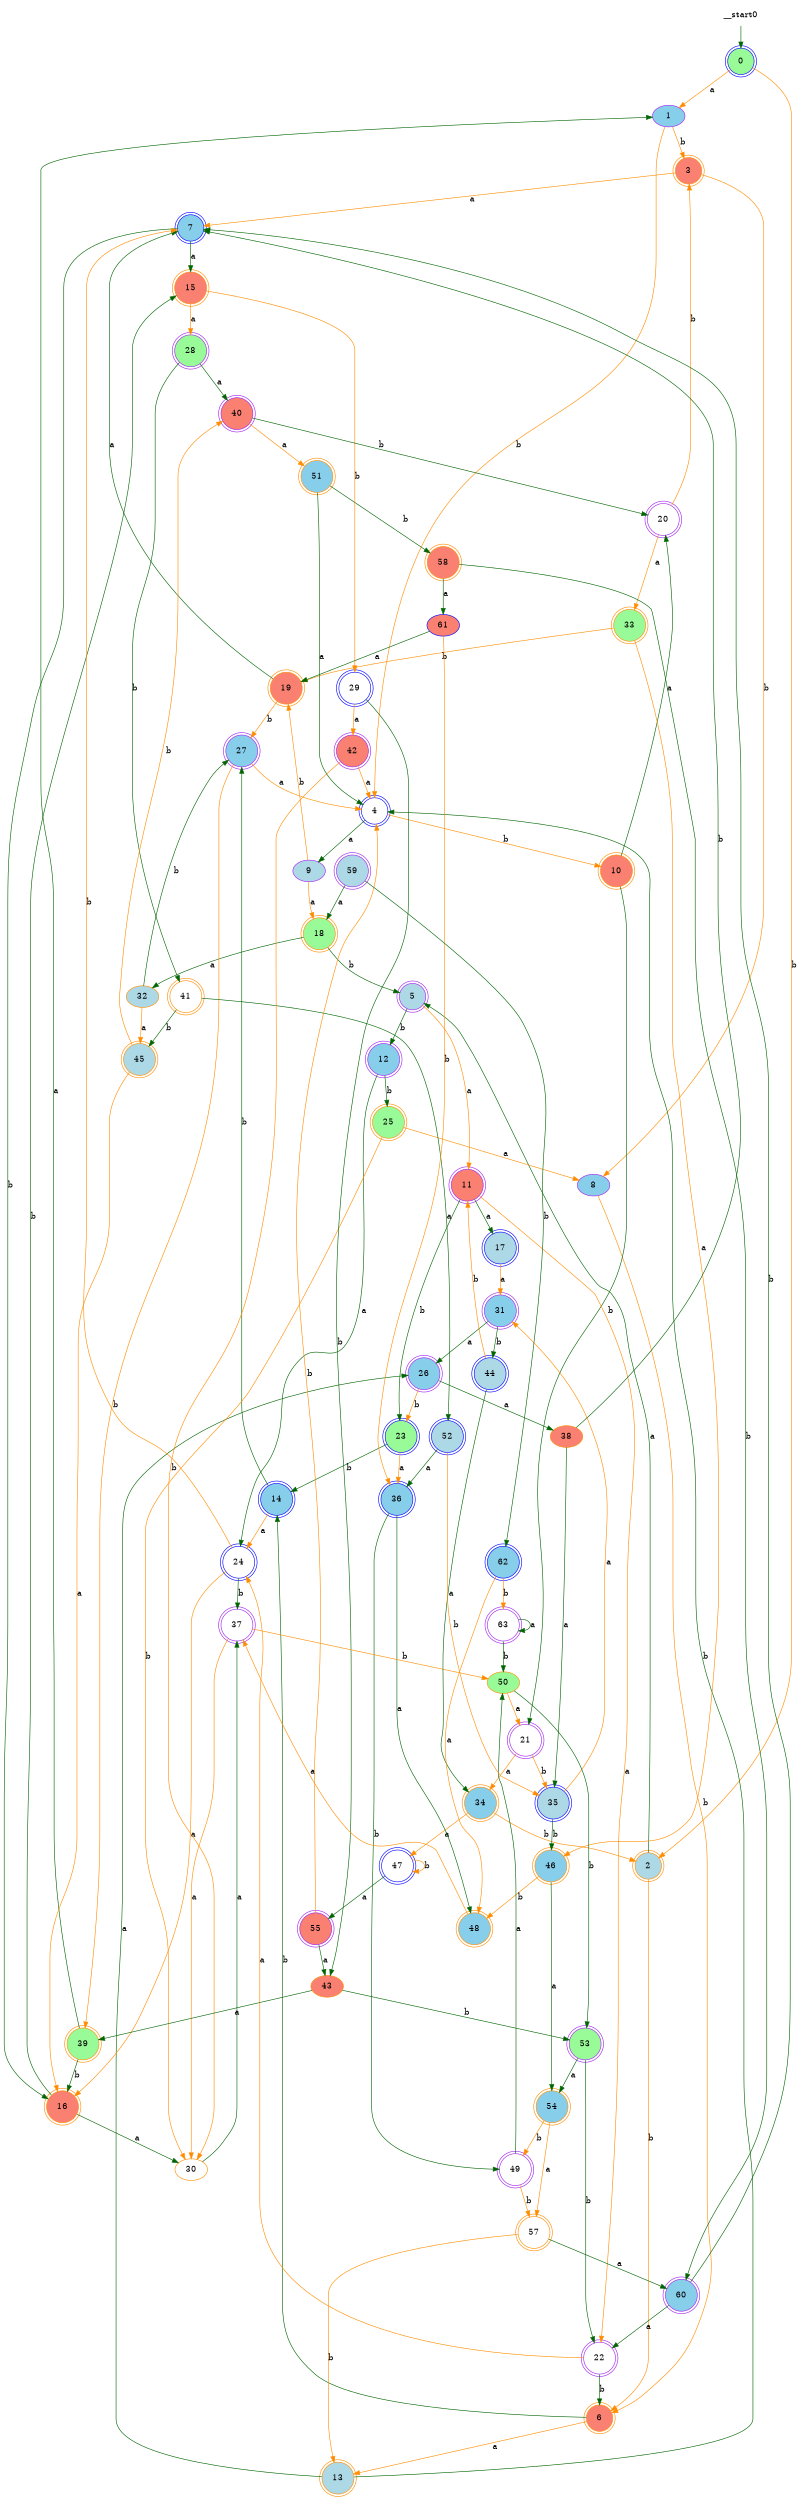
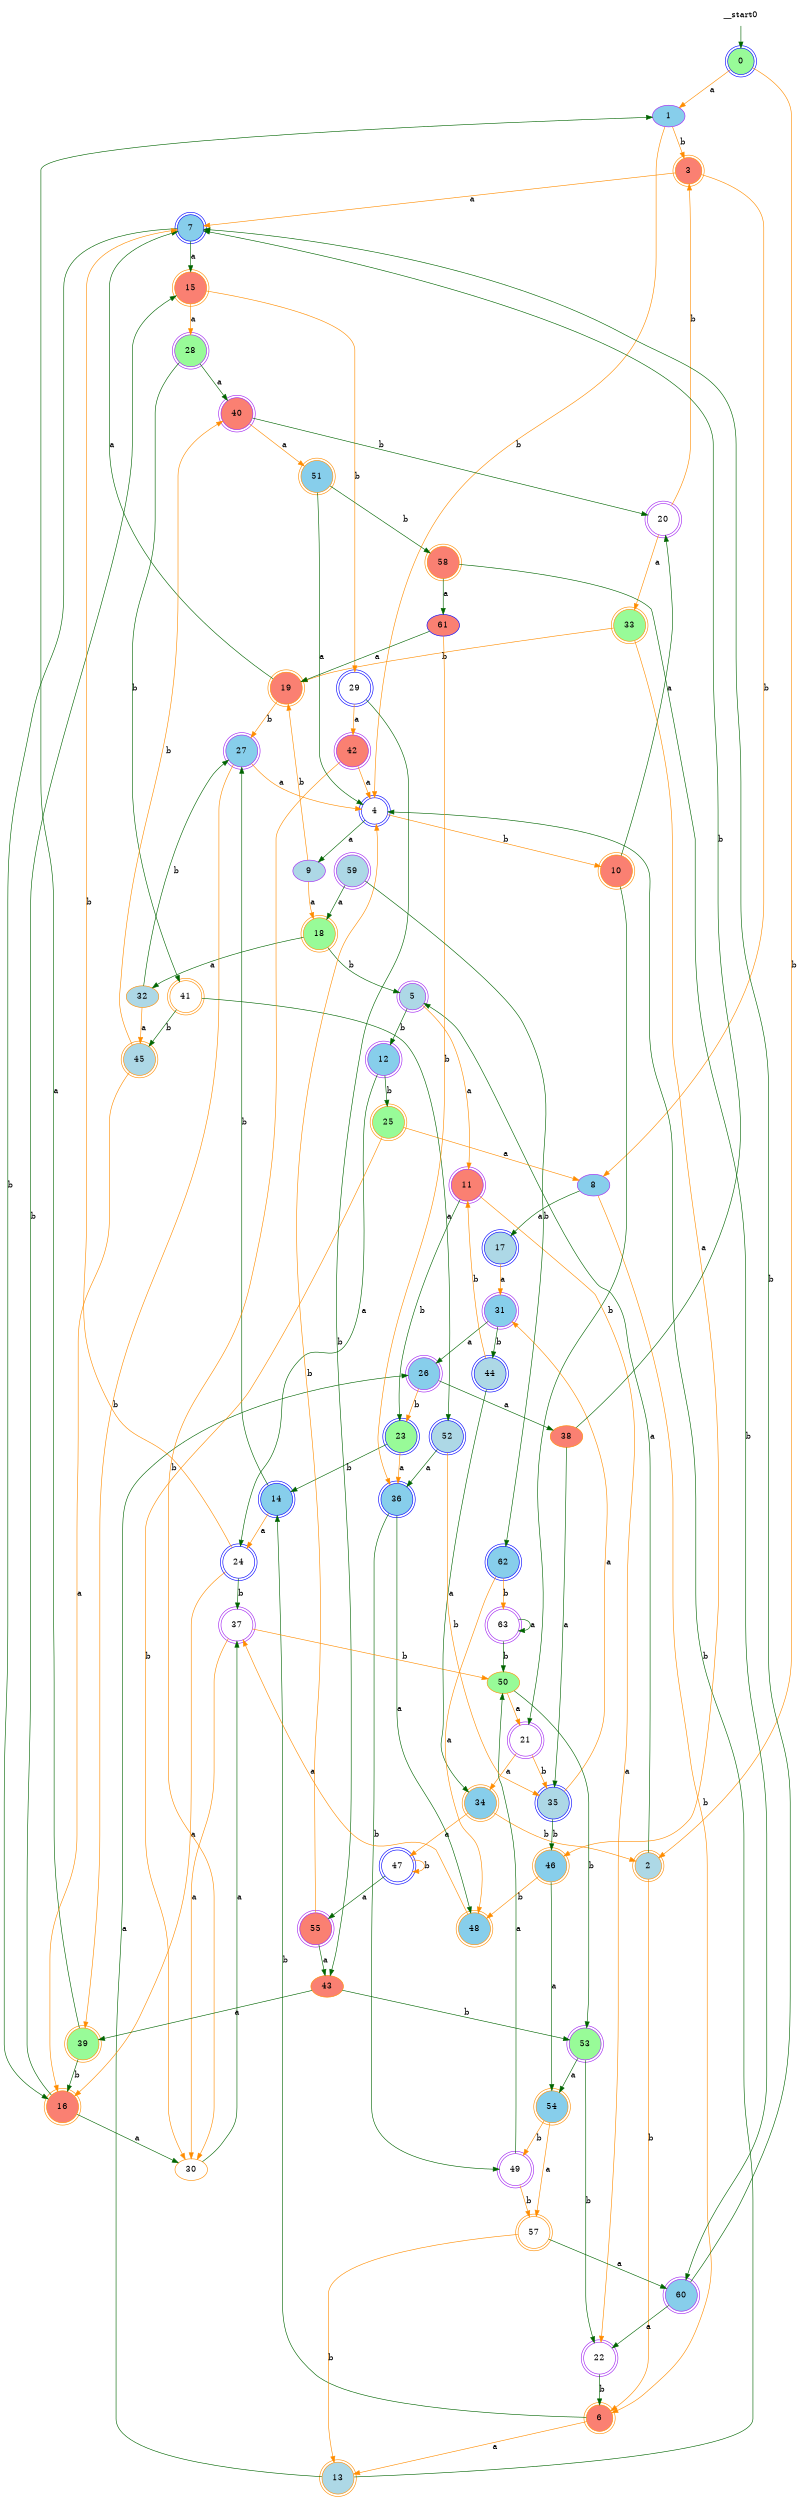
(482, 1214) -> (538, 1212)
(260, 2087) -> none
